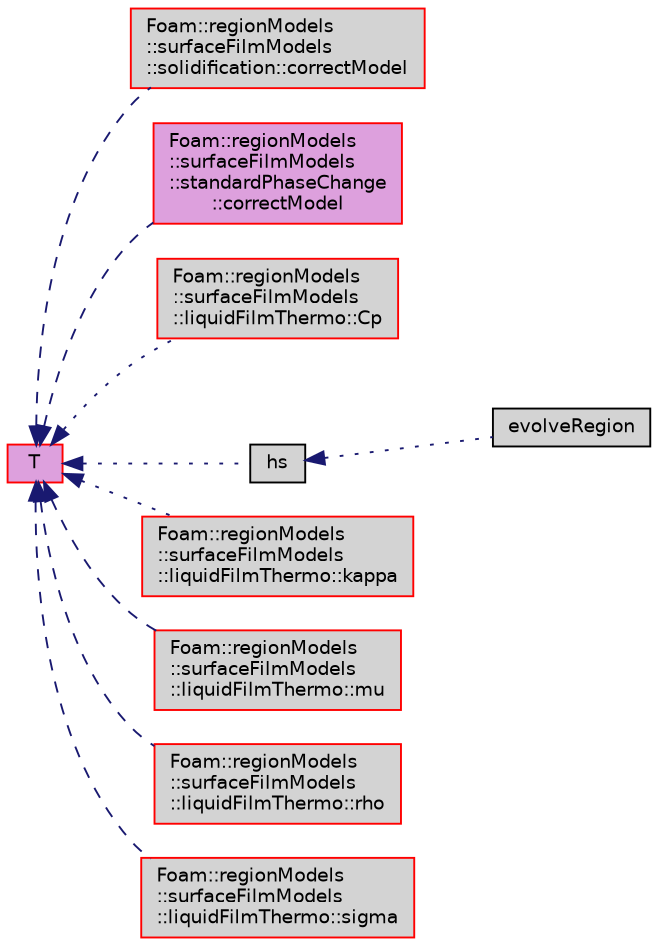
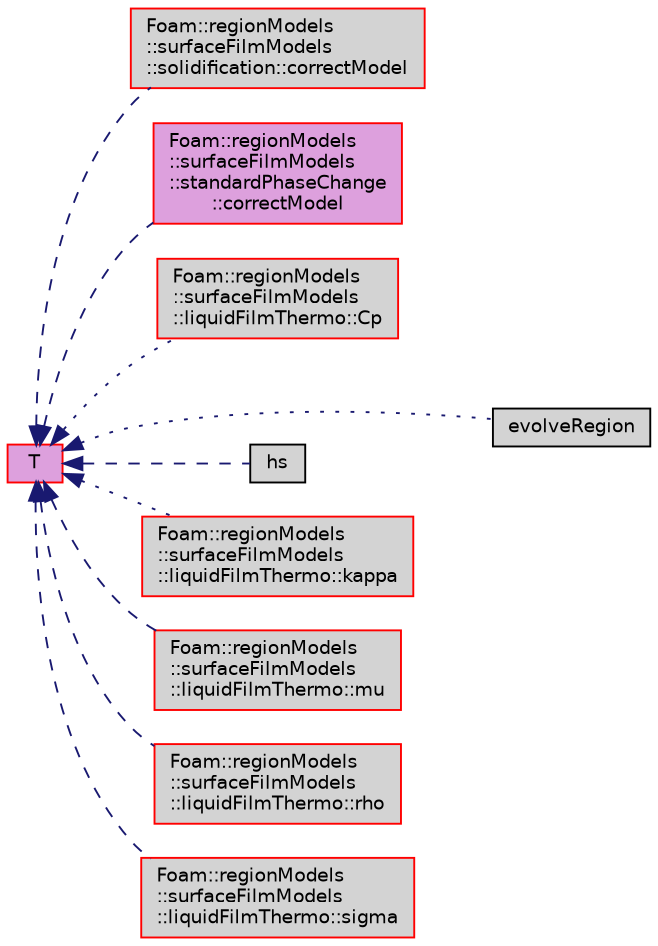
(409, 448) -> (285, 412)
(166, 464) -> (166, 464)
